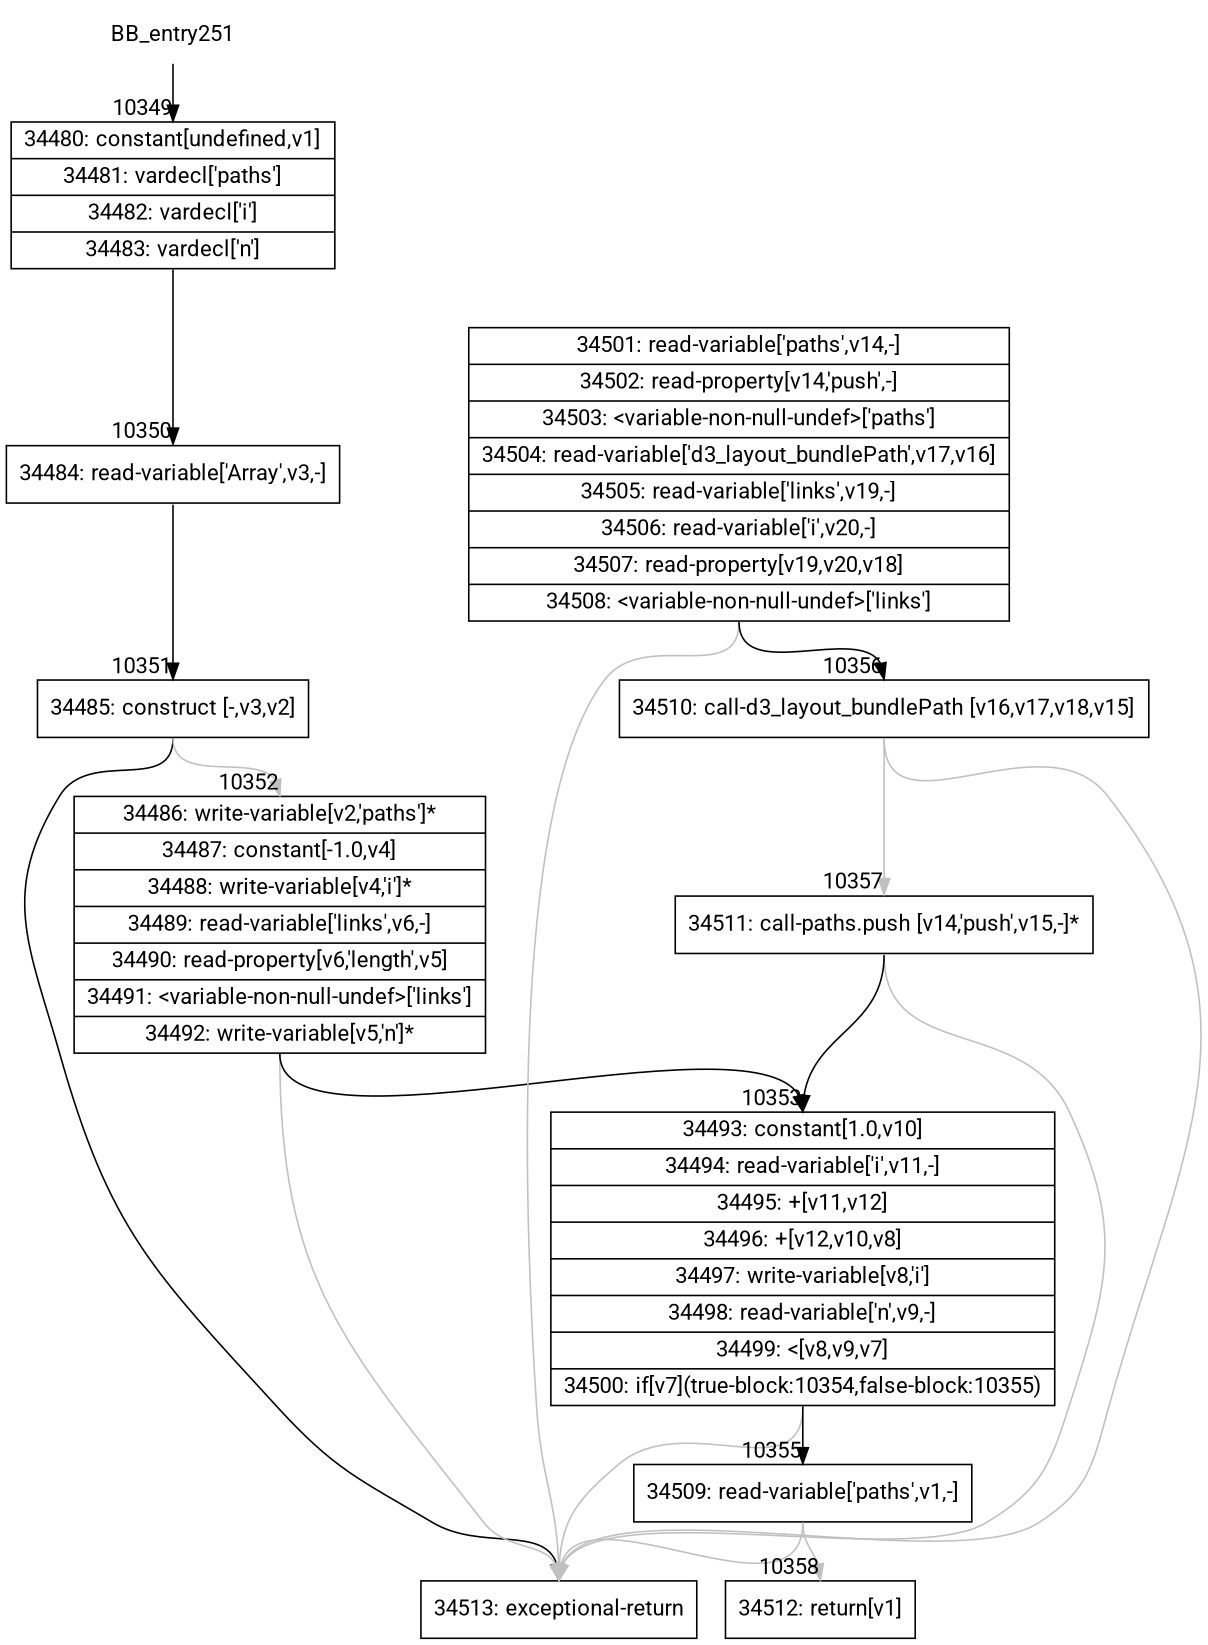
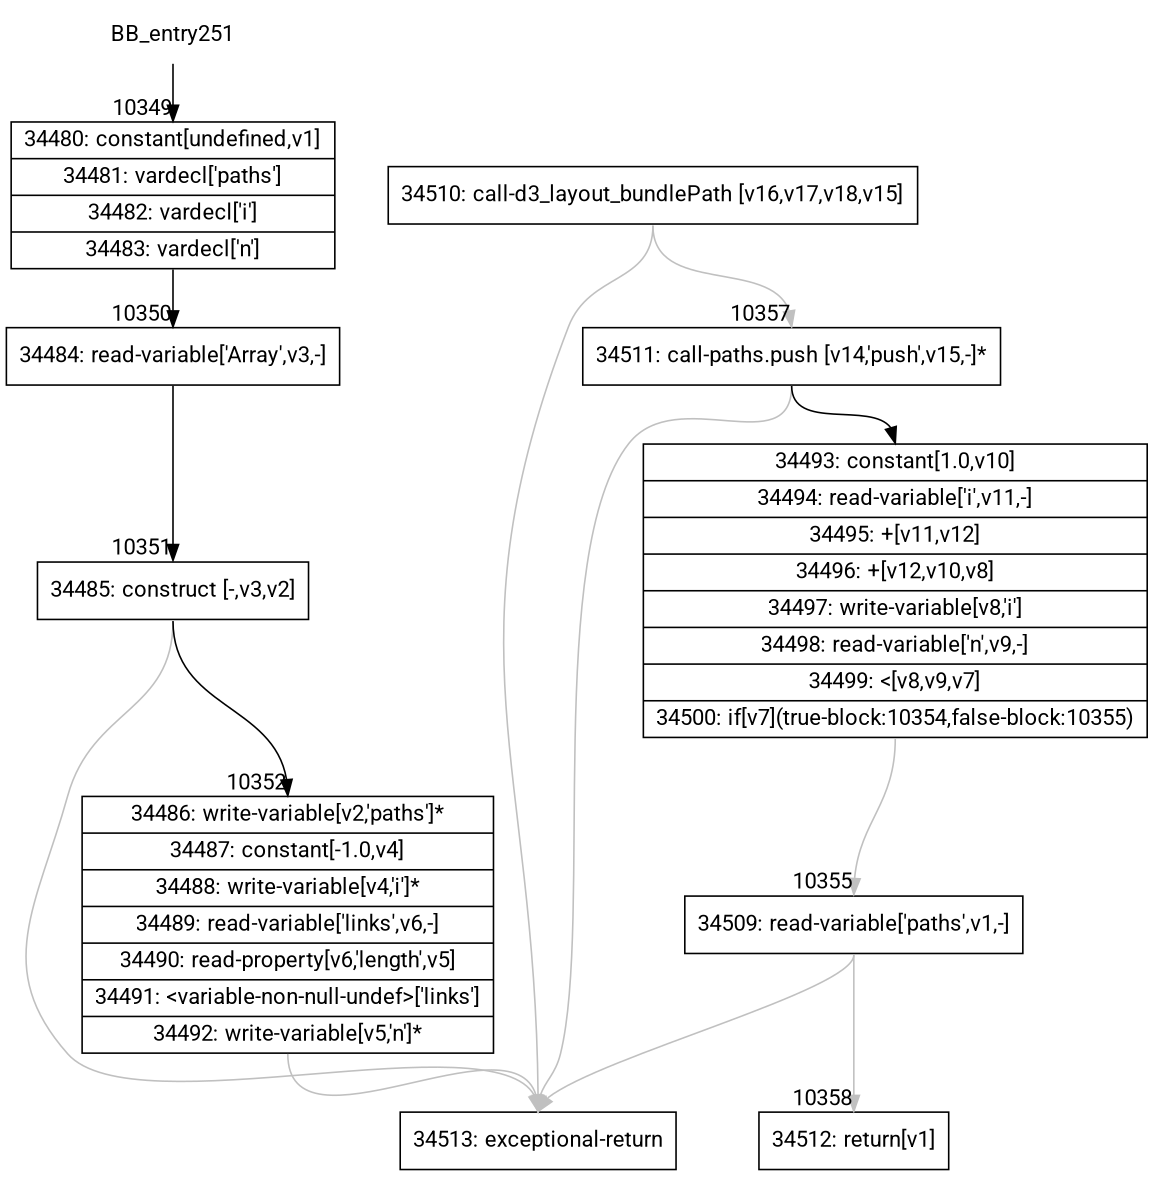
(739, 474) -> none
(218, 767) -> (224, 704)
(547, 1082) -> none
(121, 1214) -> (66, 1052)
(803, 1427) -> (878, 809)
(661, 1446) -> none
